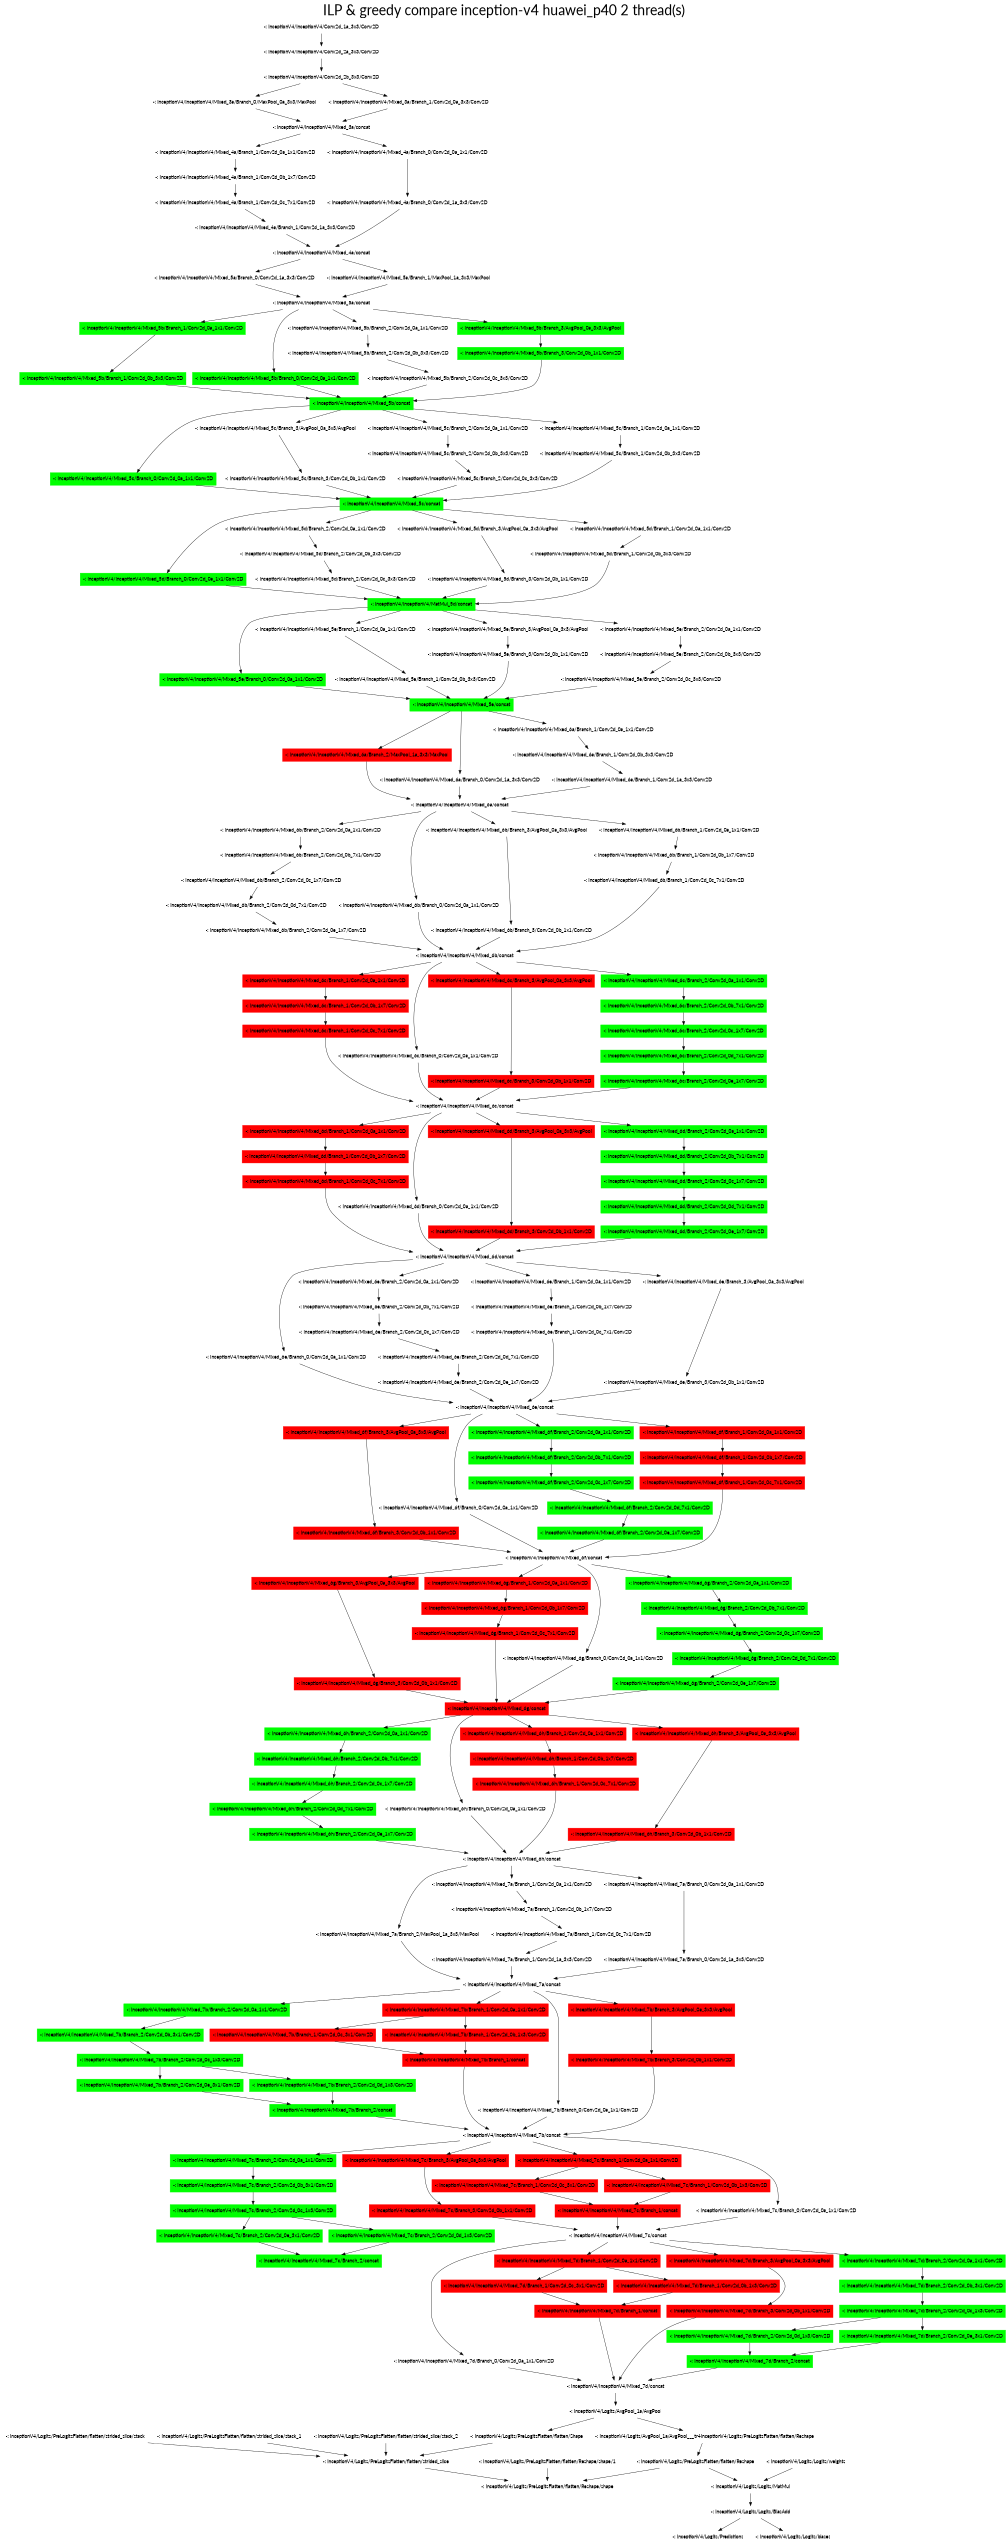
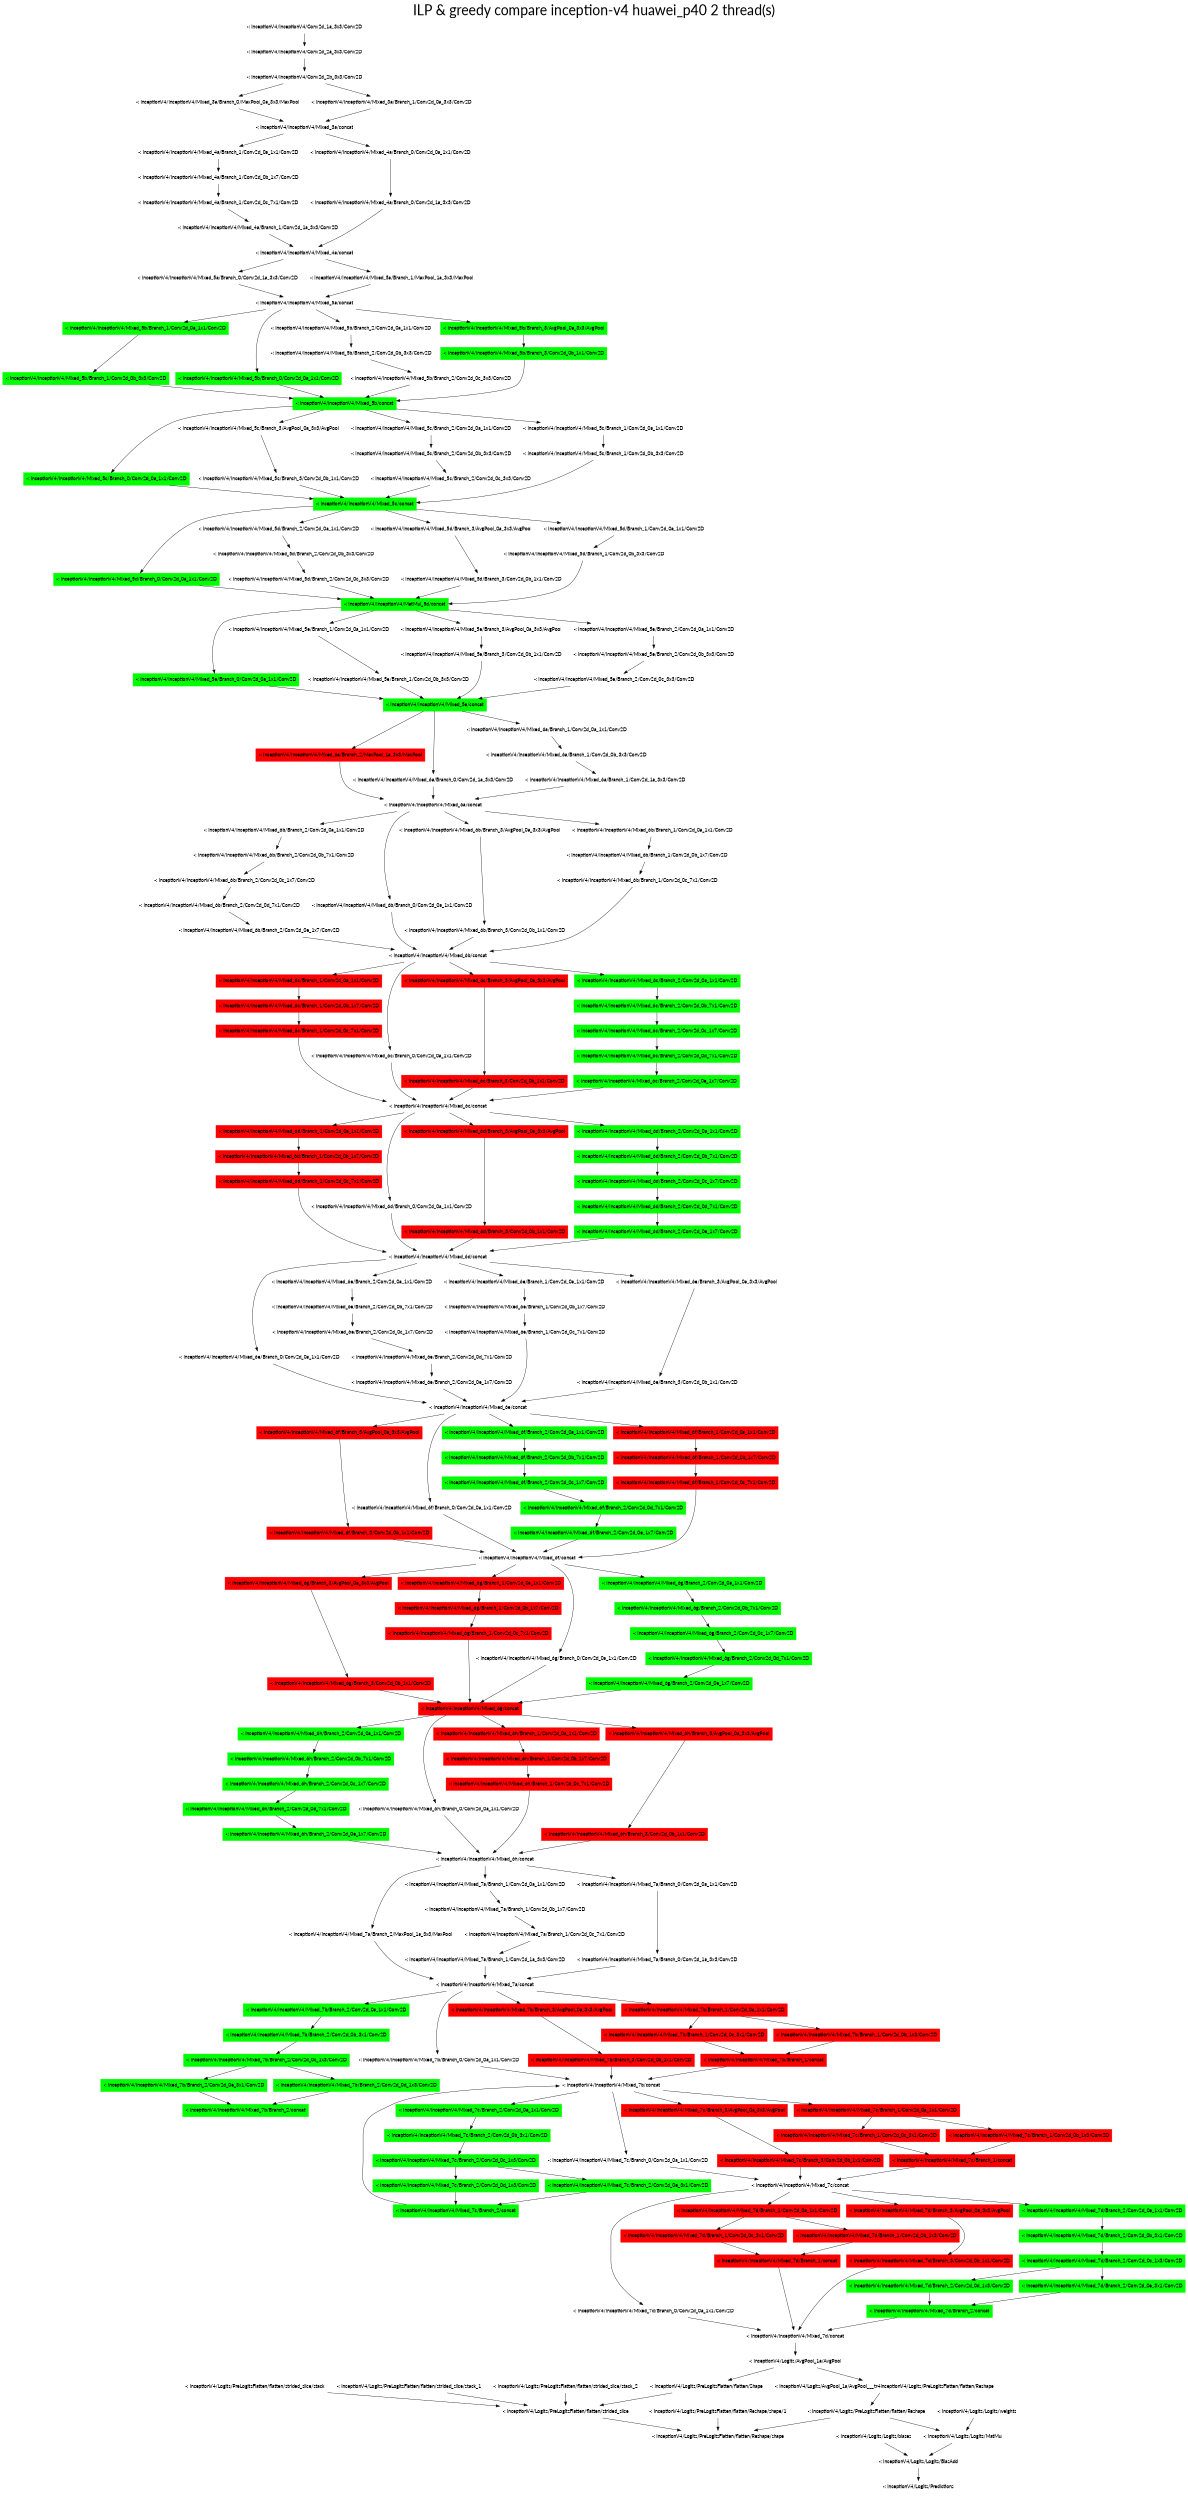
(420, 2123) -> (402, 2101)
(770, 2524) -> (894, 2448)
